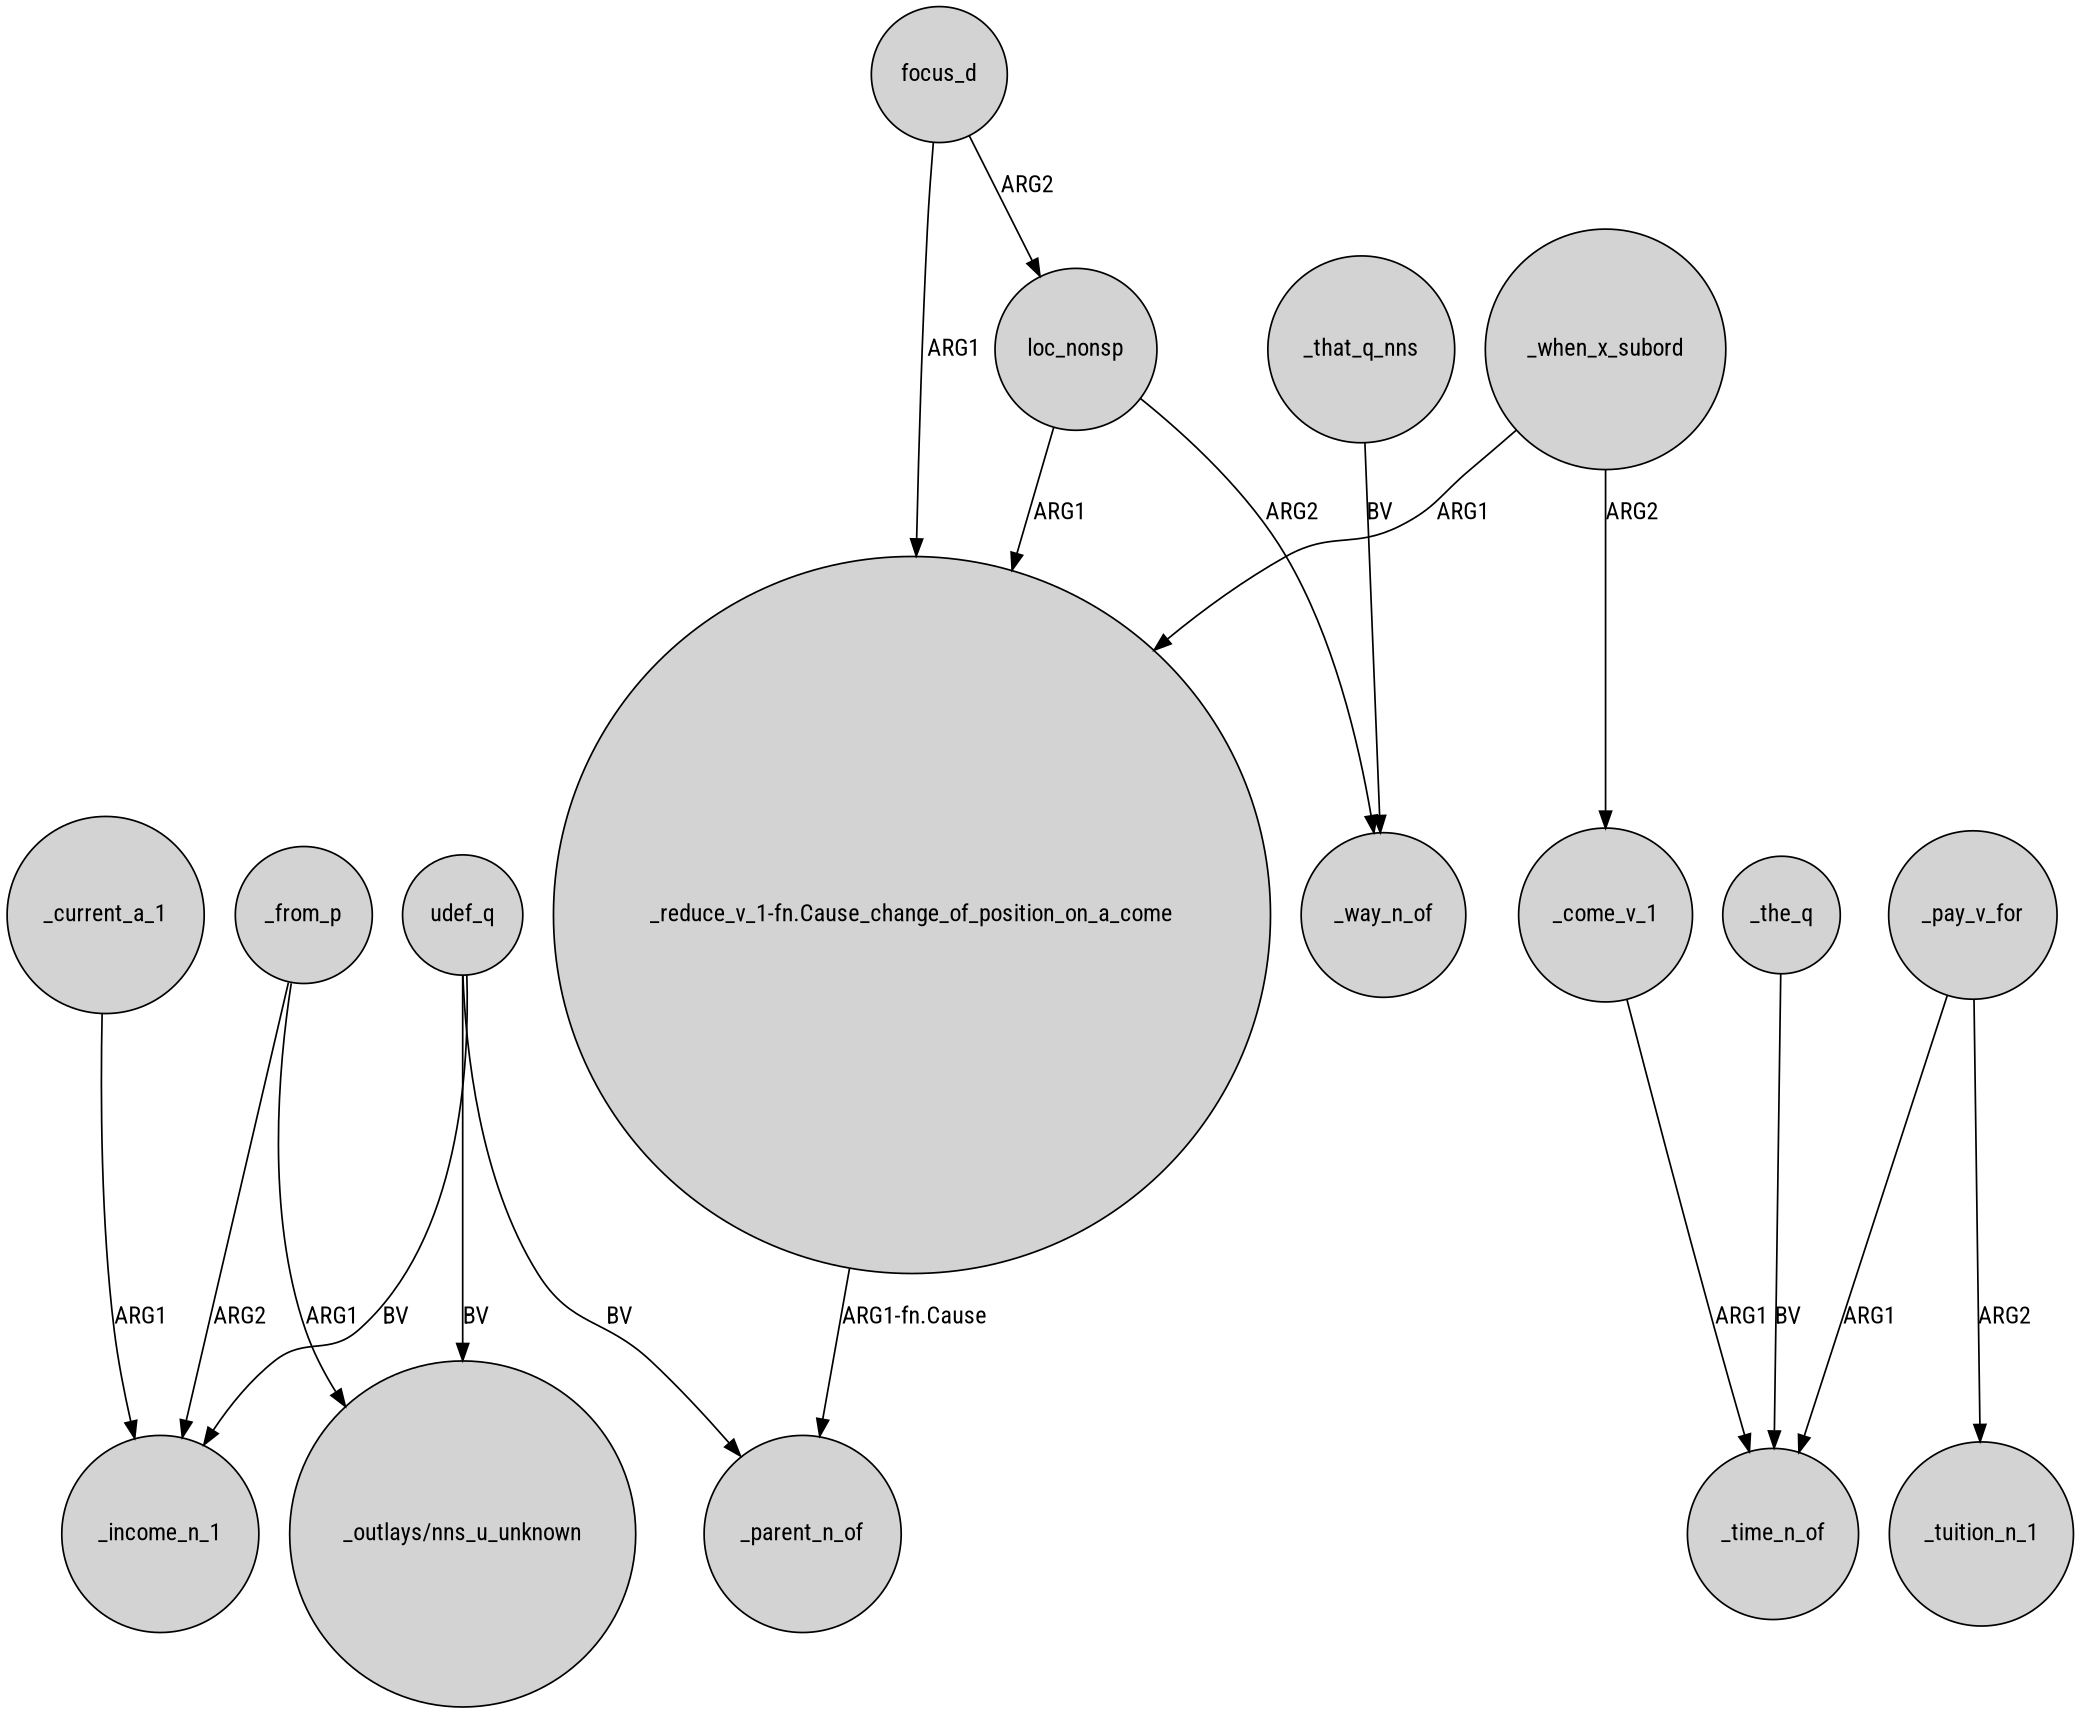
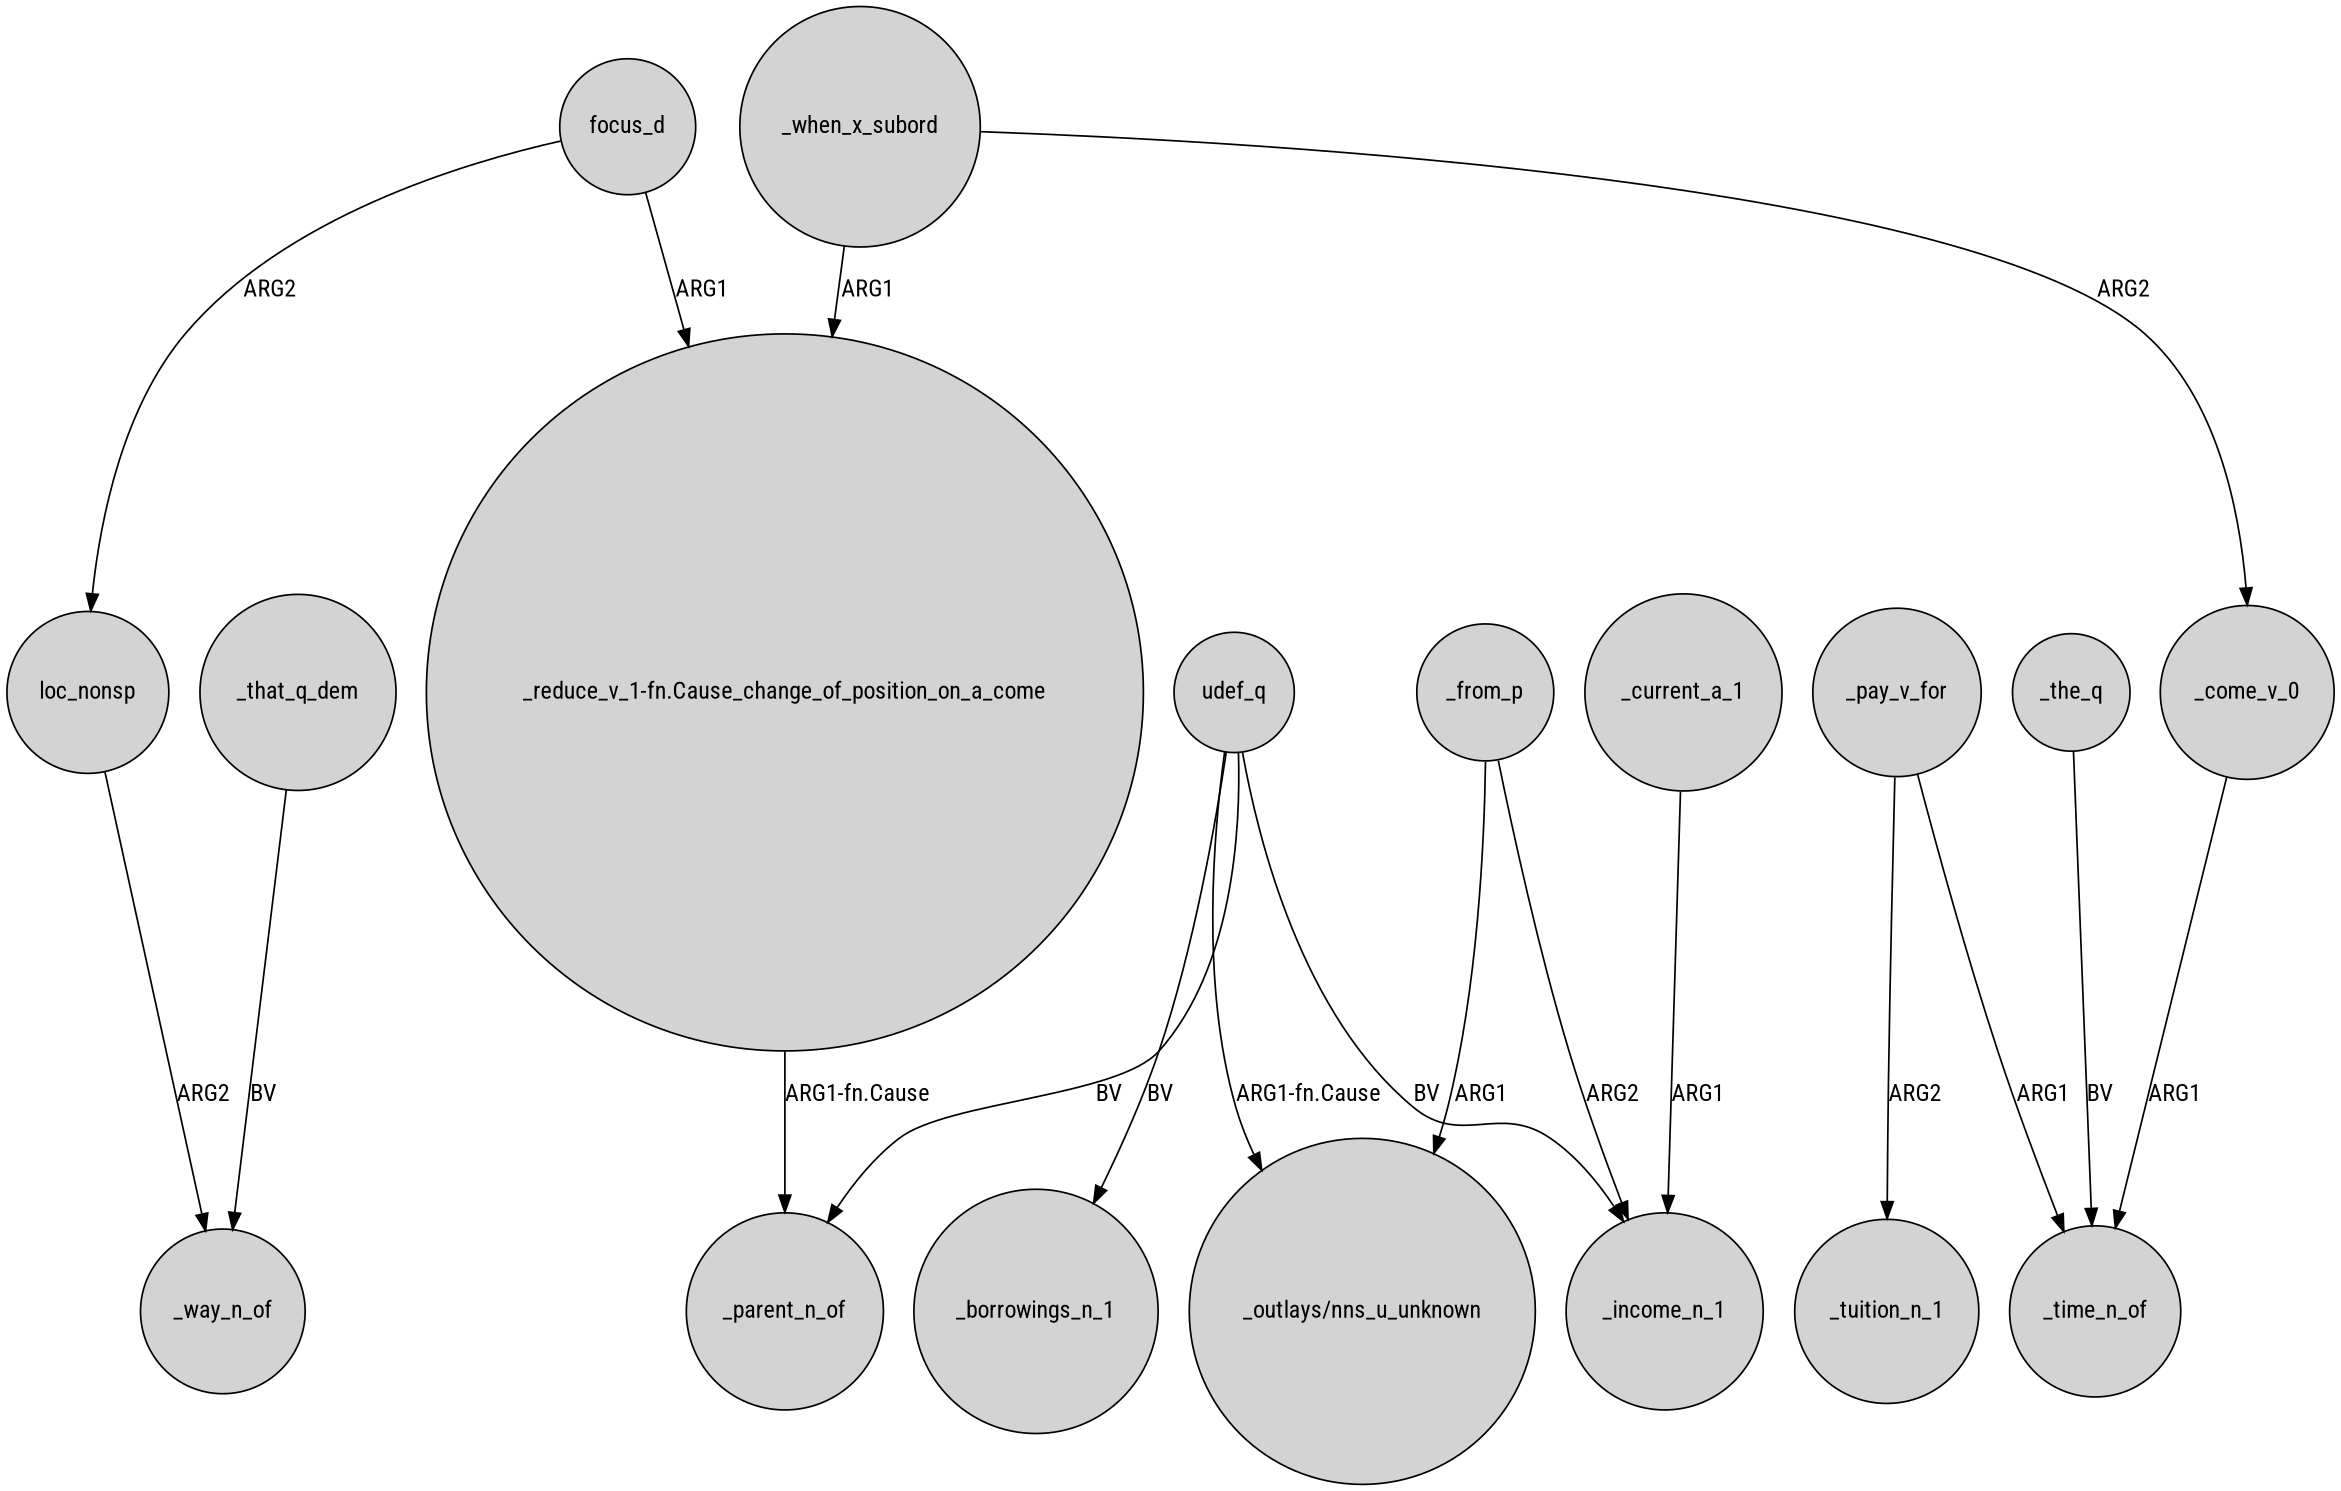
(1361, 349) -> (298, 692)
(1035, 490) -> none
(1606, 915) -> (2247, 692)
none -> (1036, 1311)
(476, 1317) -> (1308, 1095)
